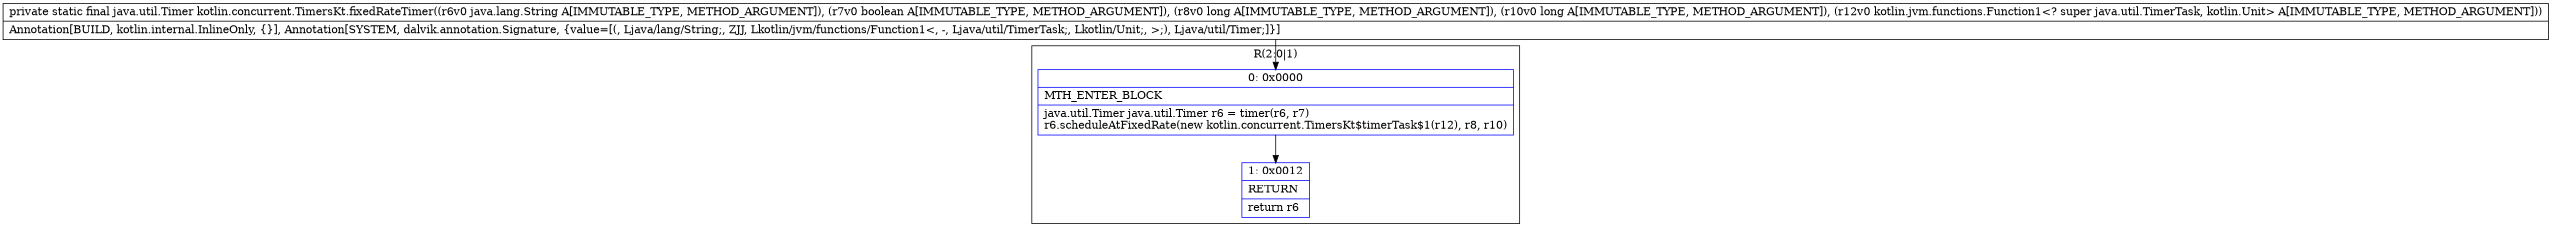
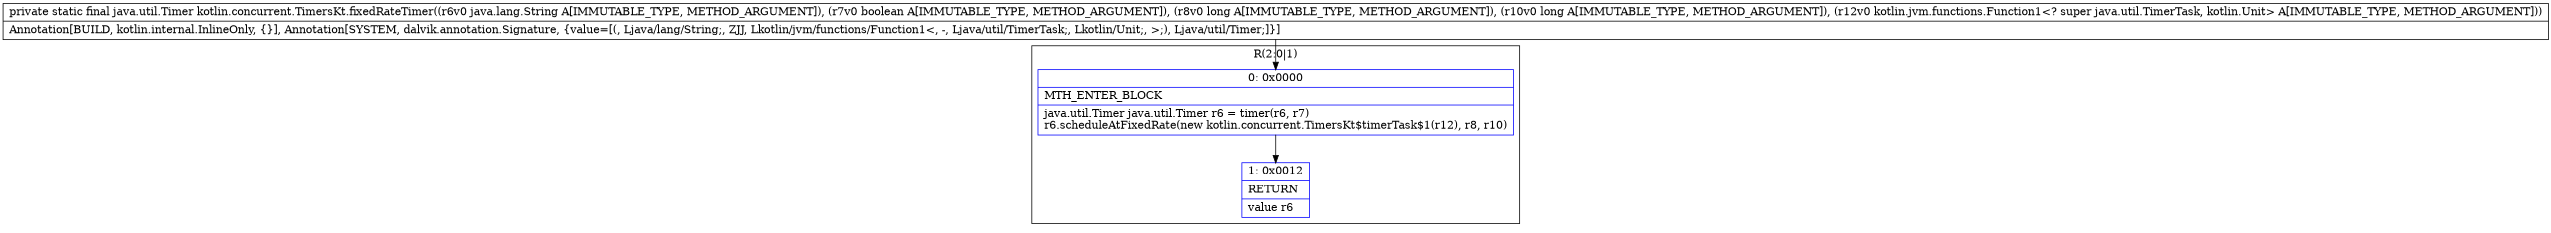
(1274, 208) -> (1271, 208)
